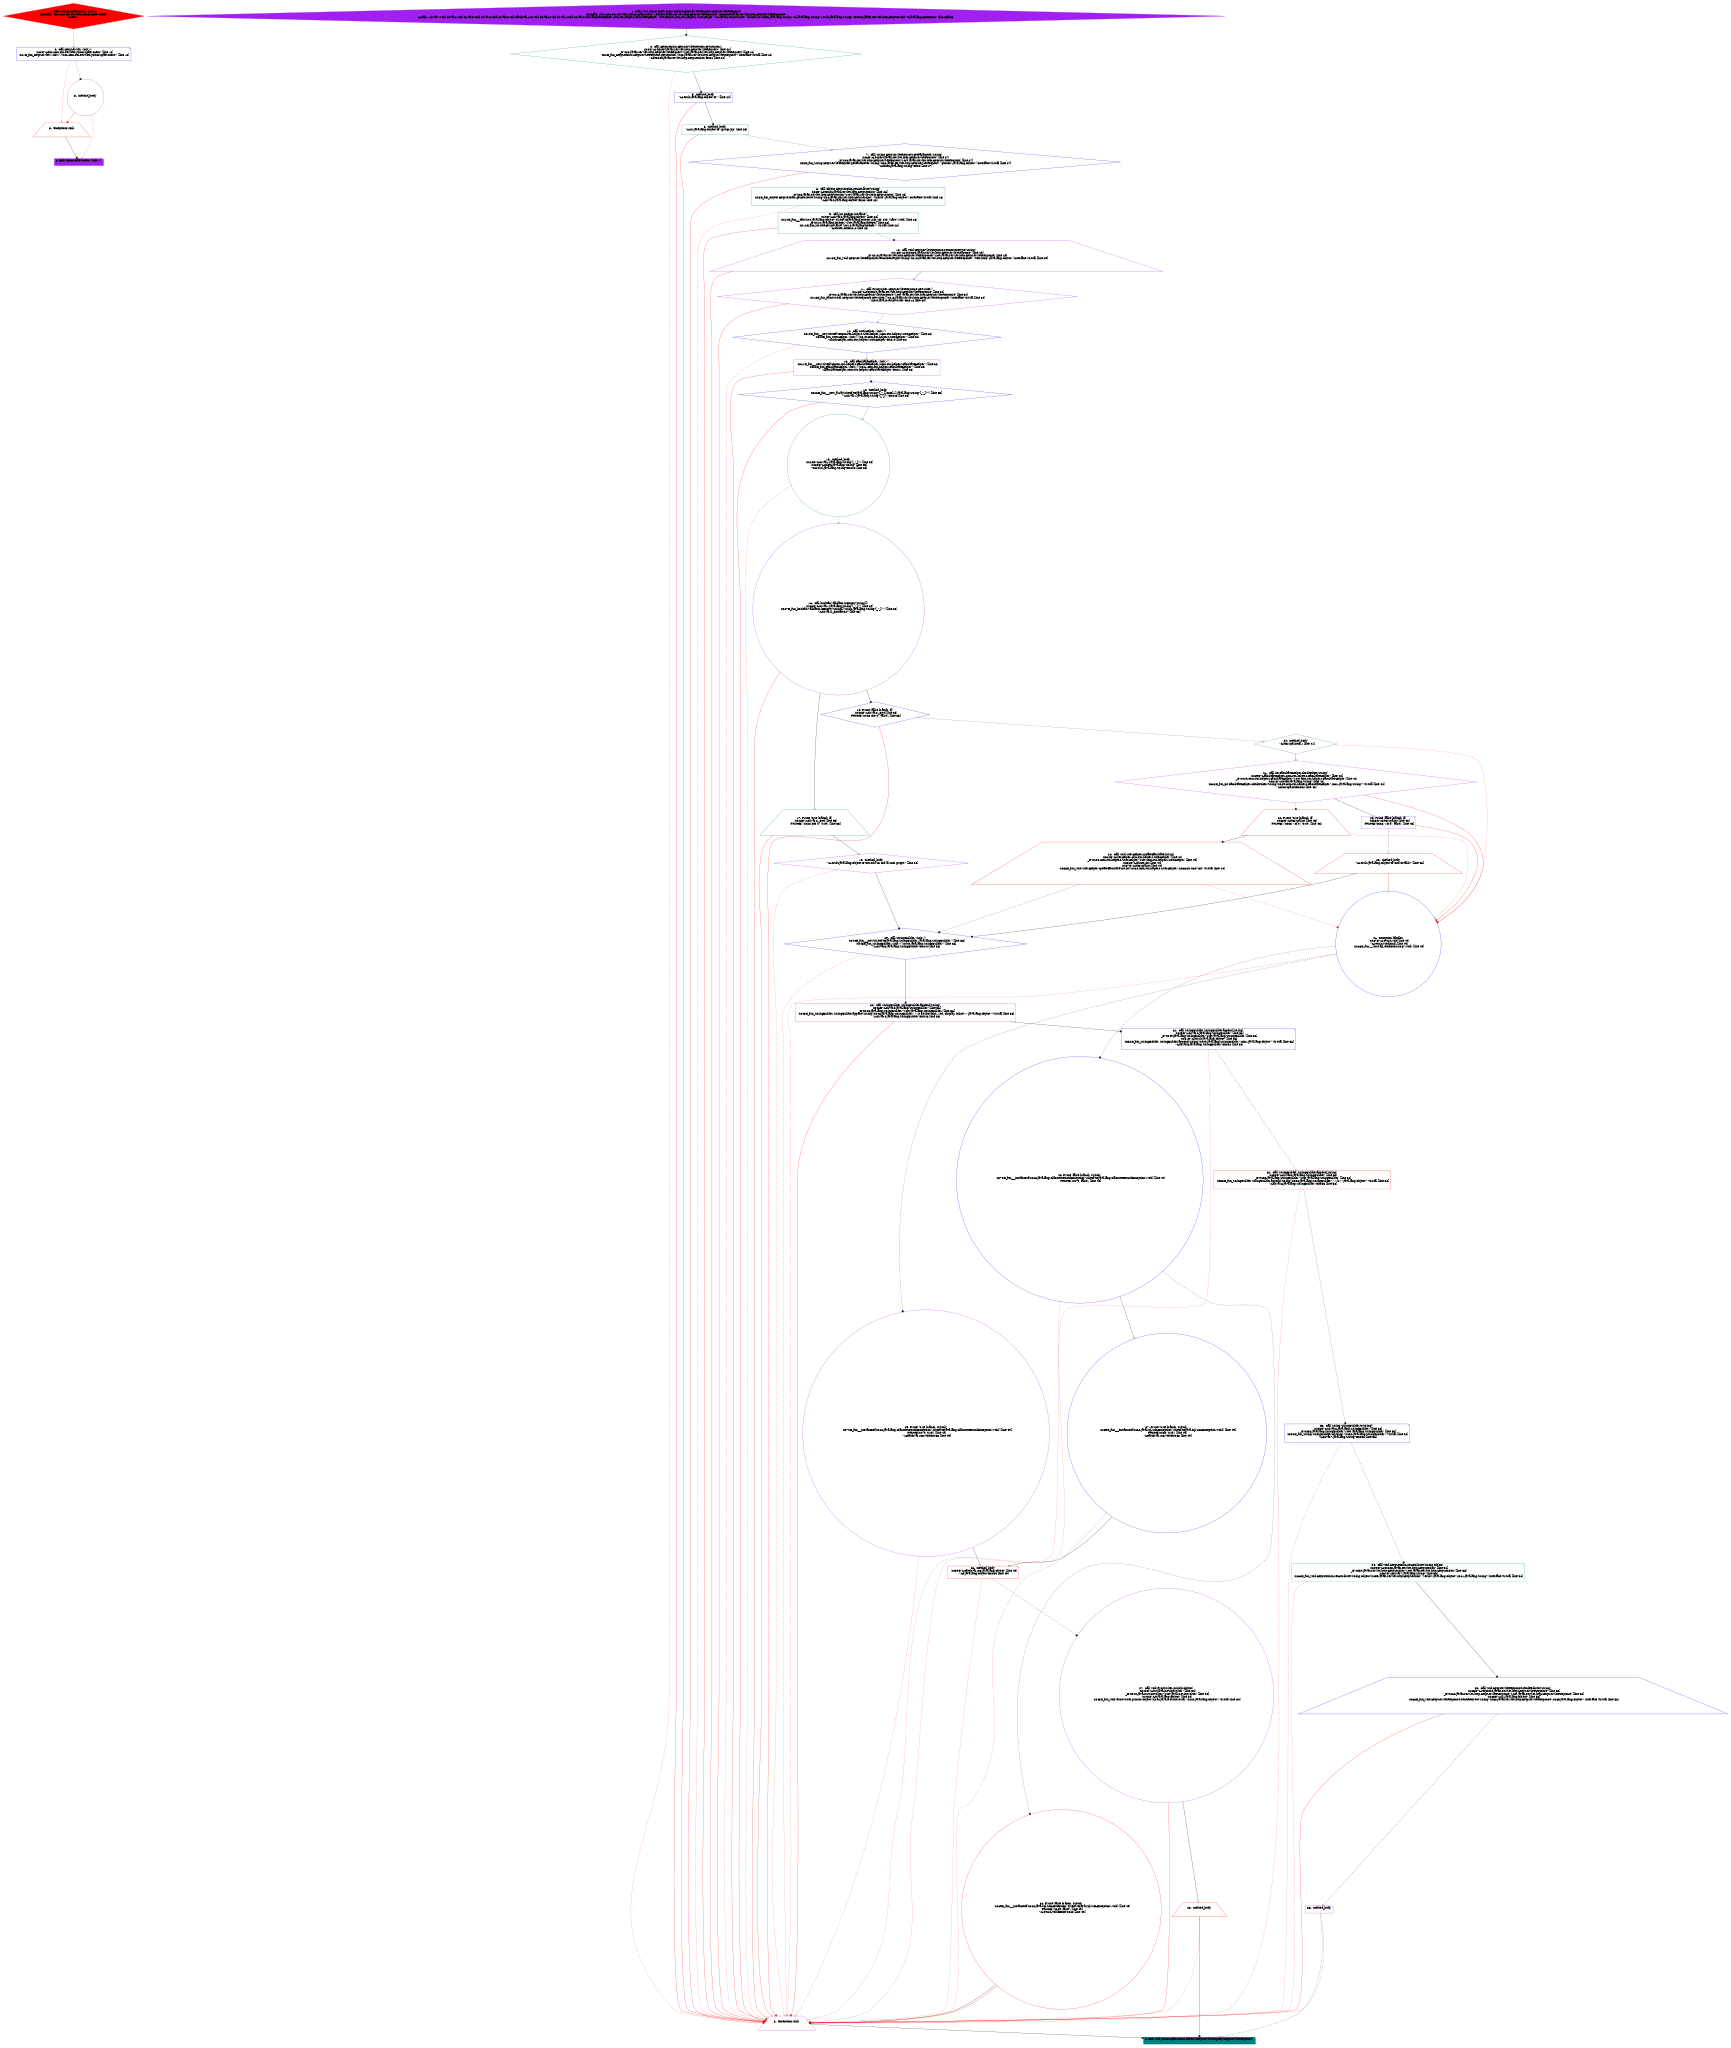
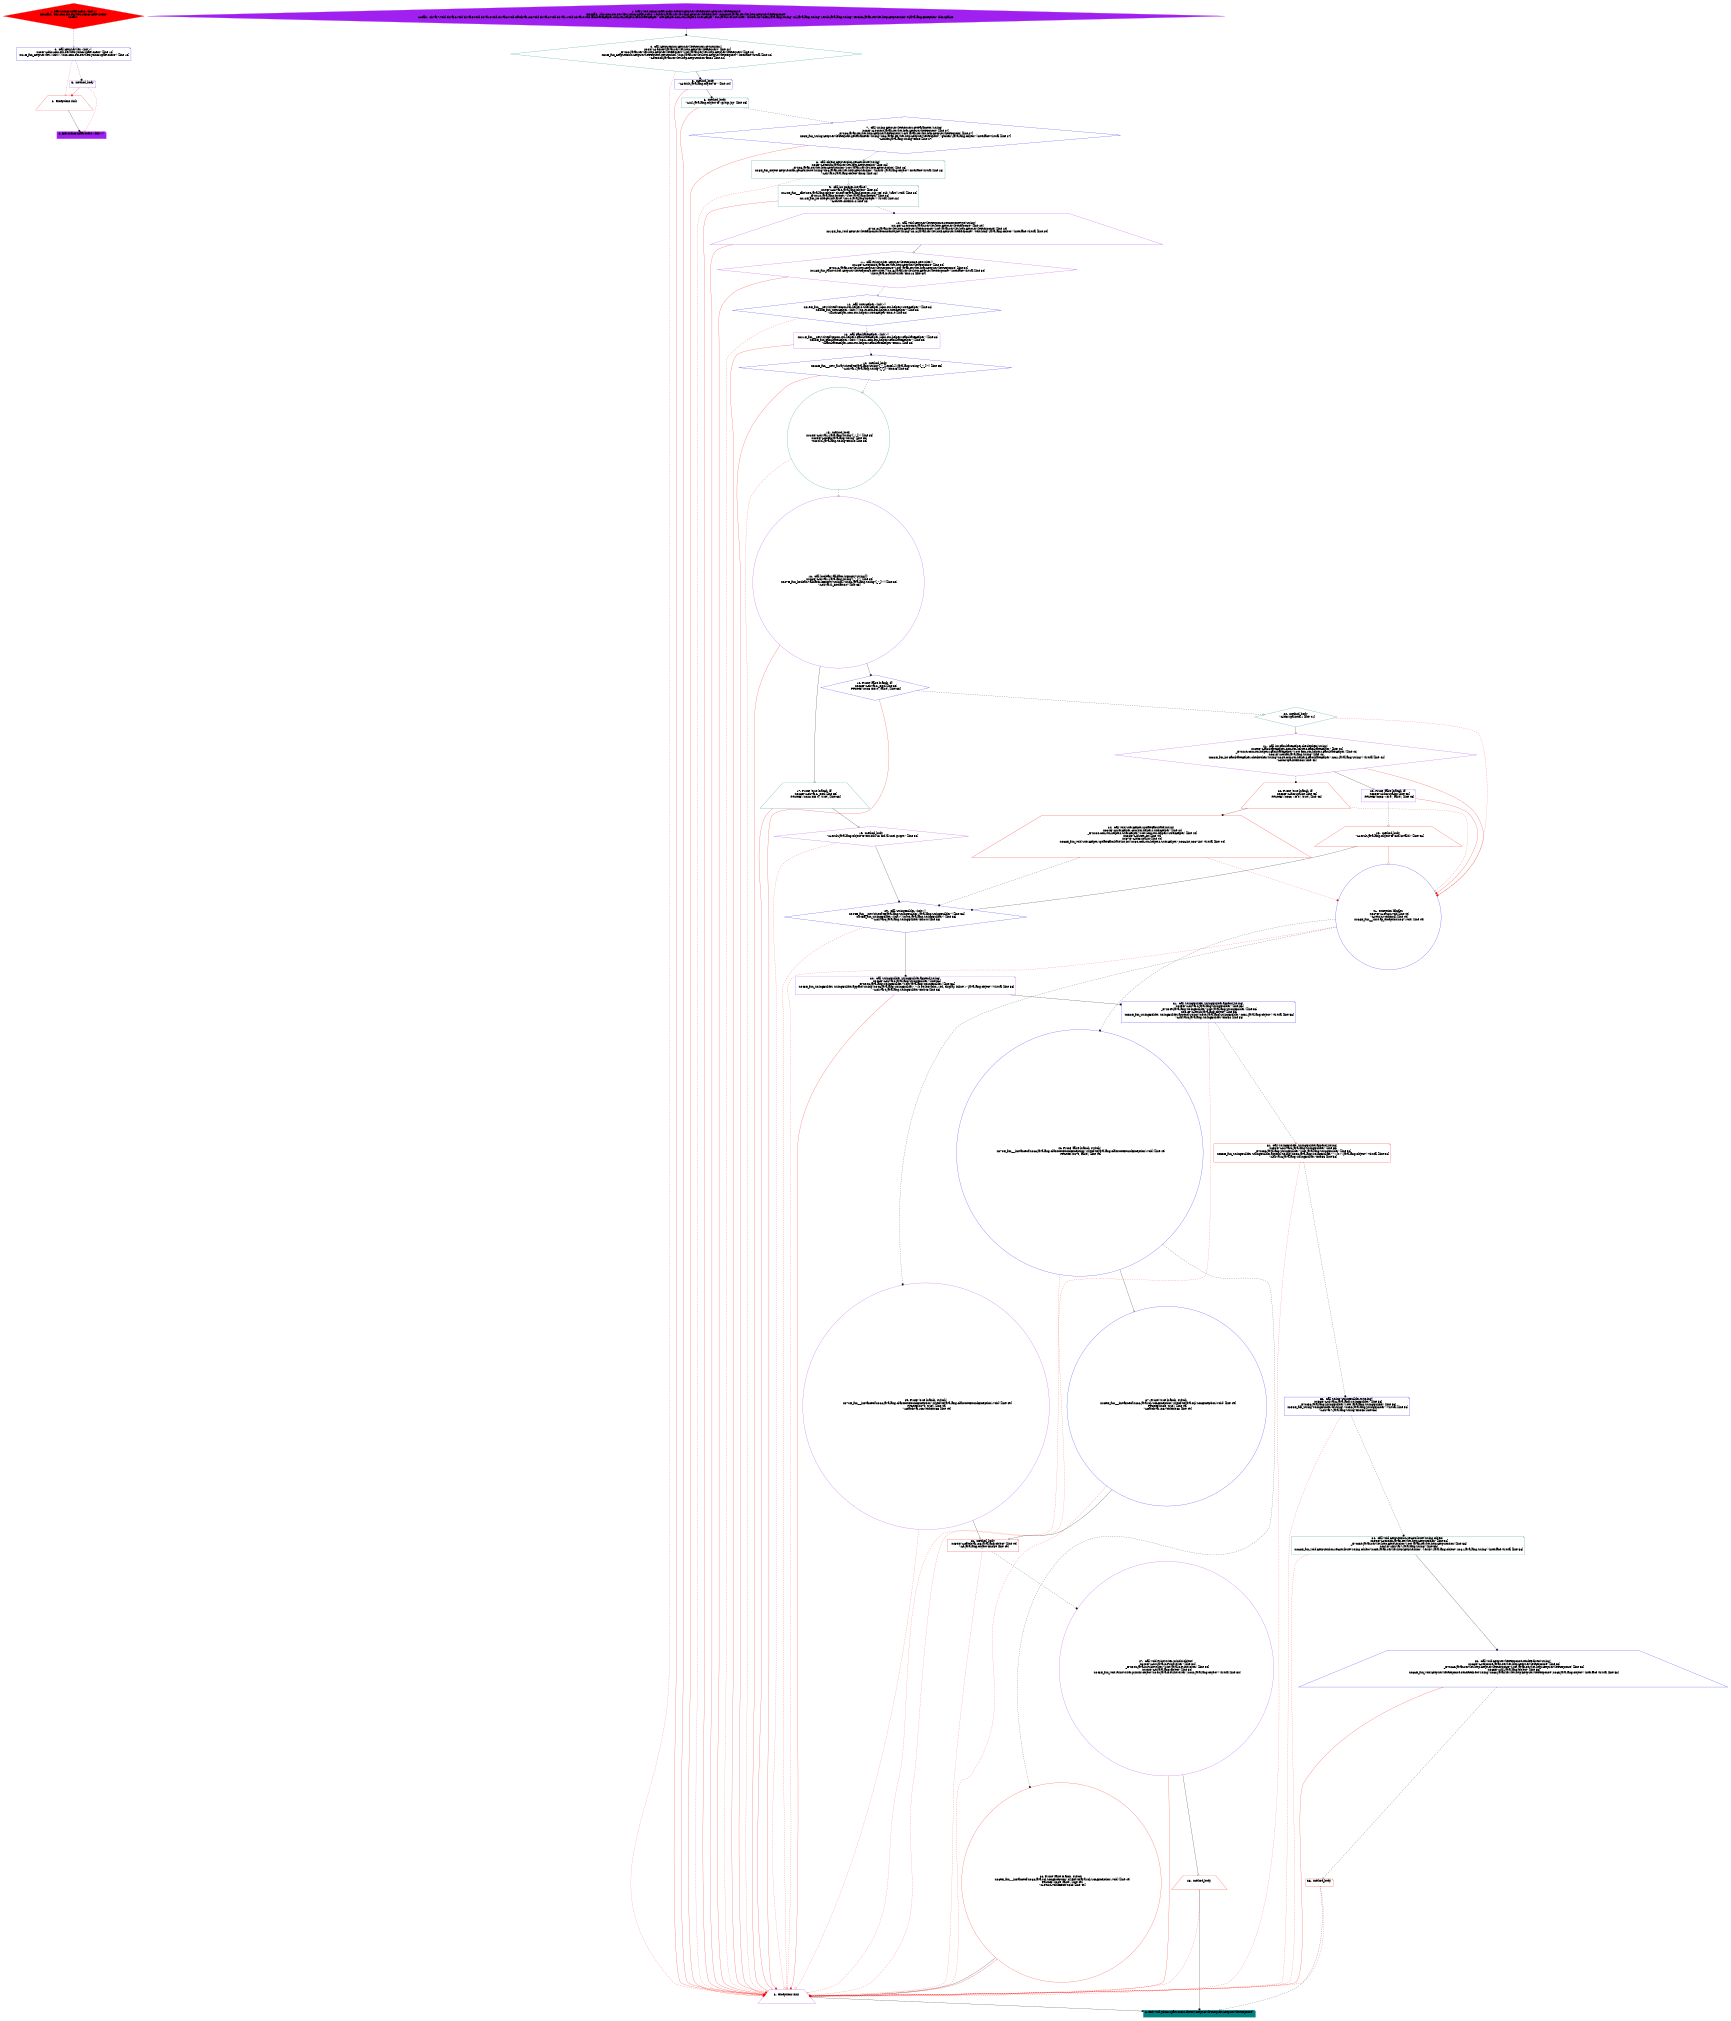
(86, 98) -> (83, 84)
(1319, 1909) -> (1319, 1883)
